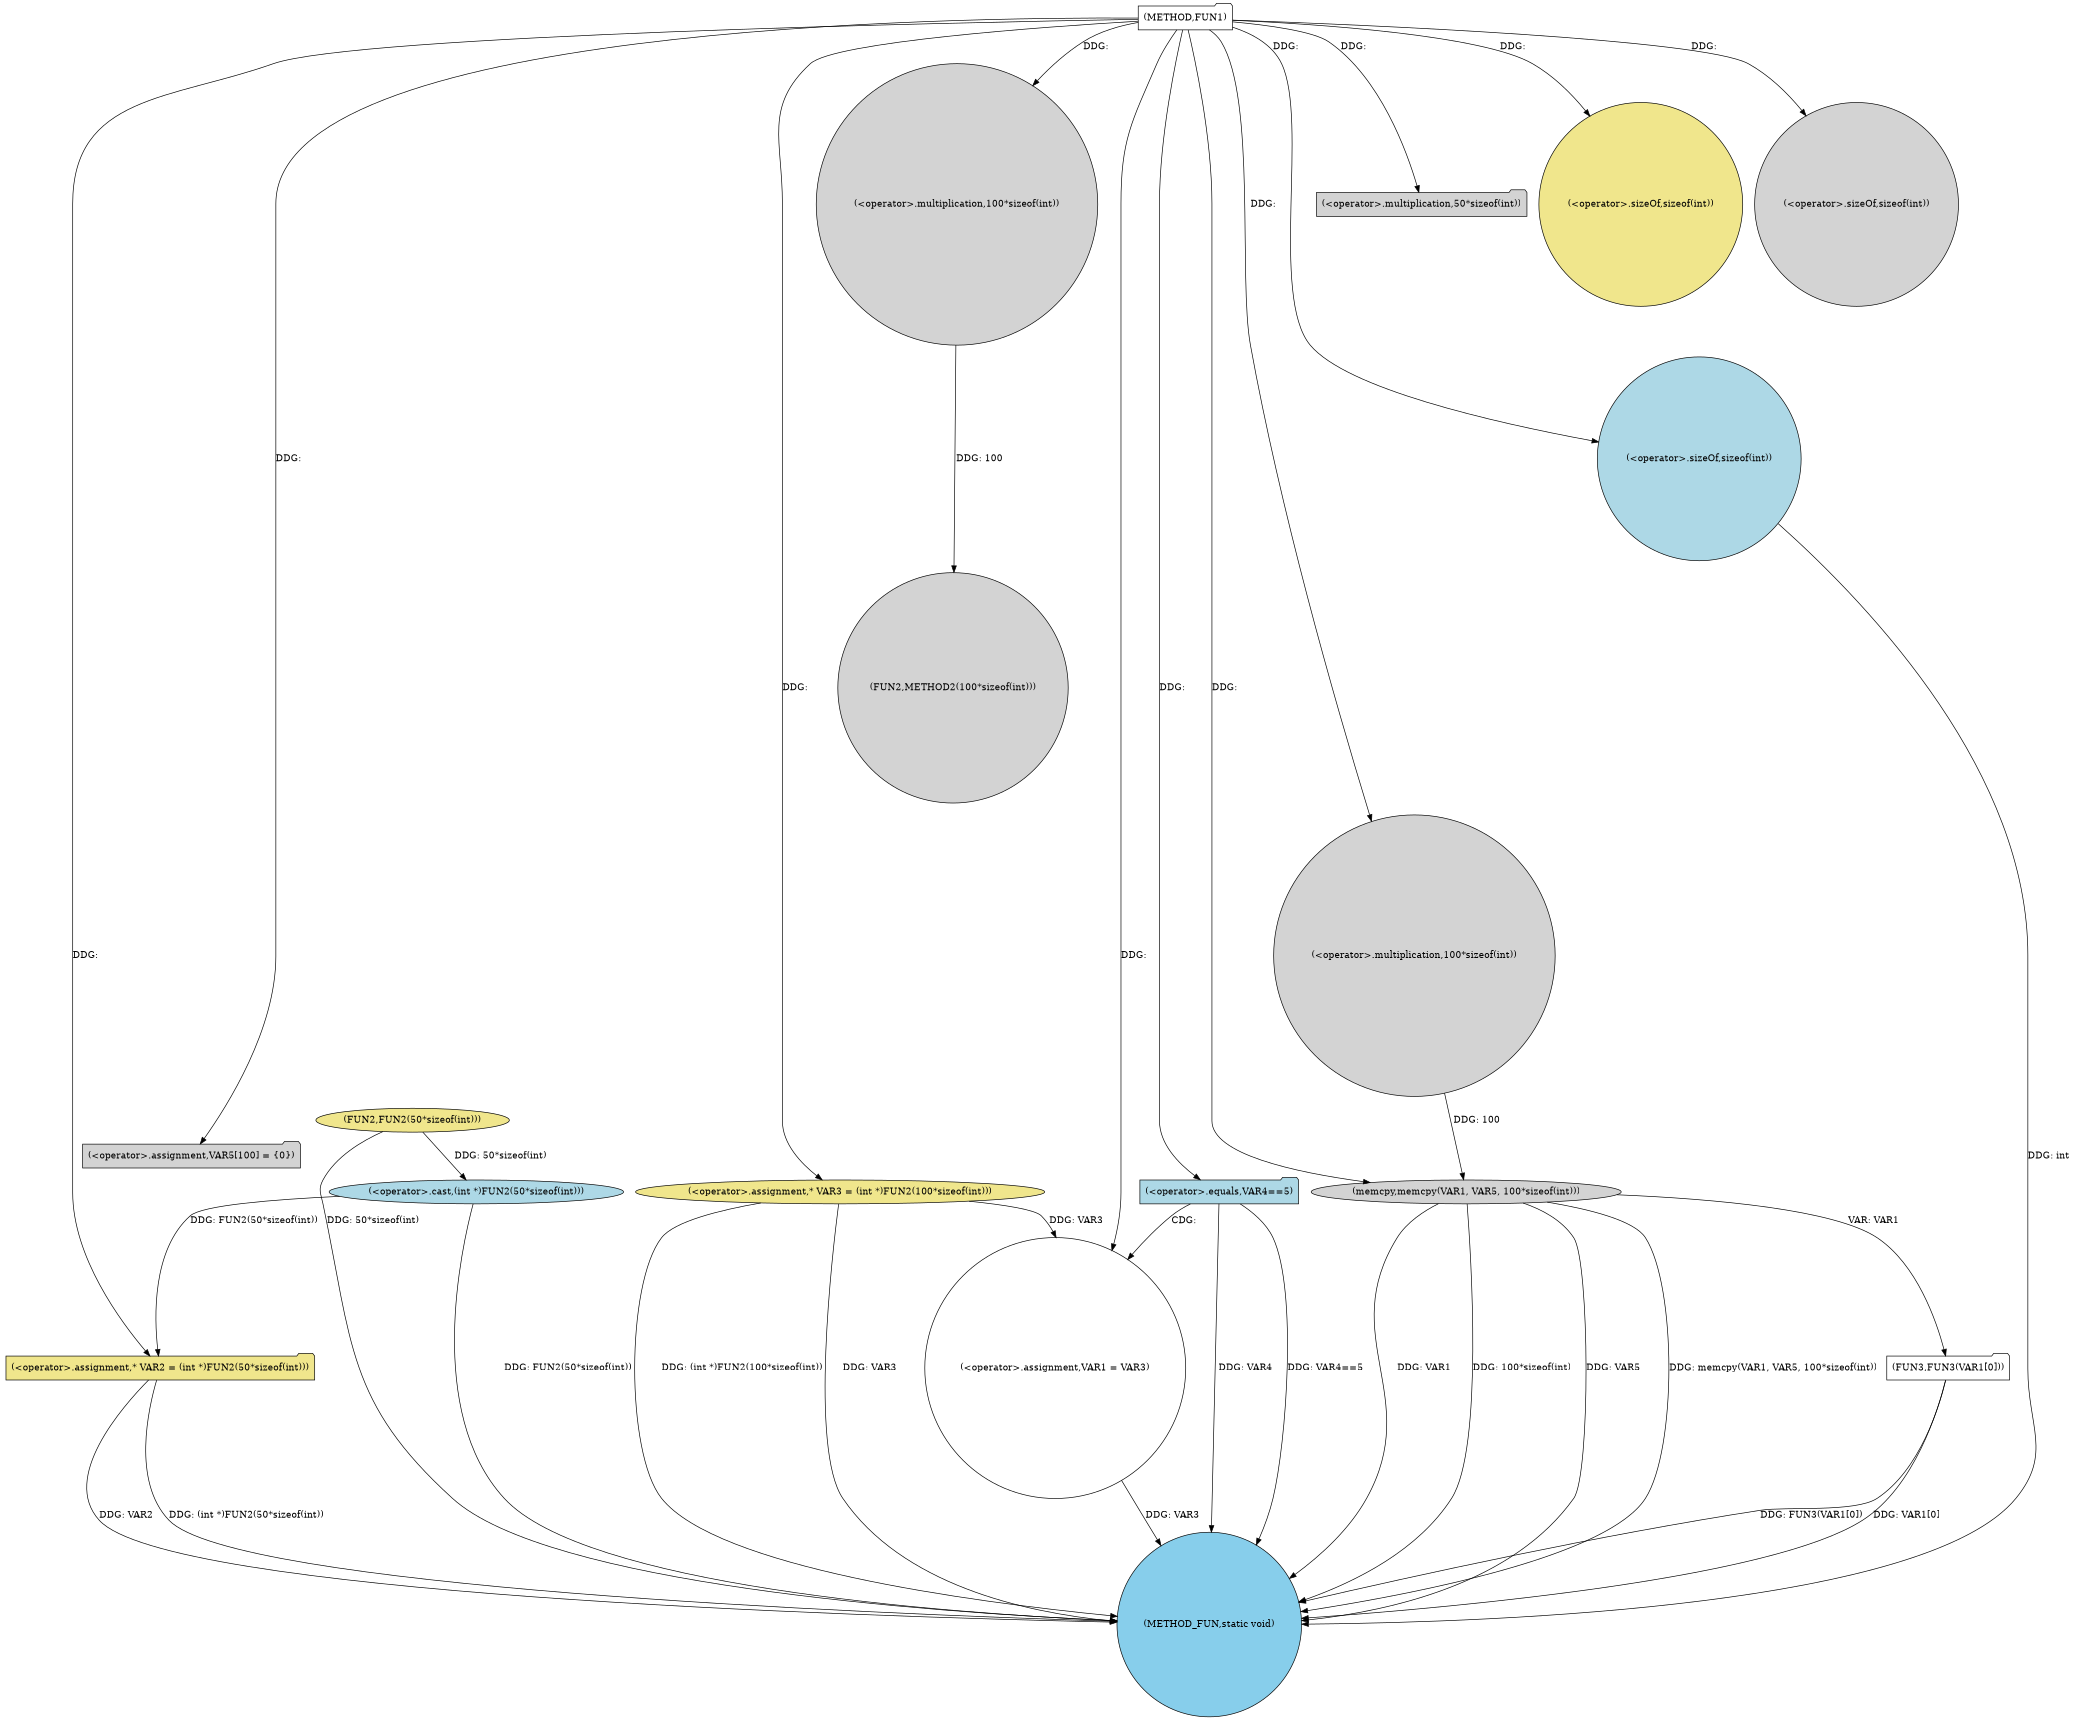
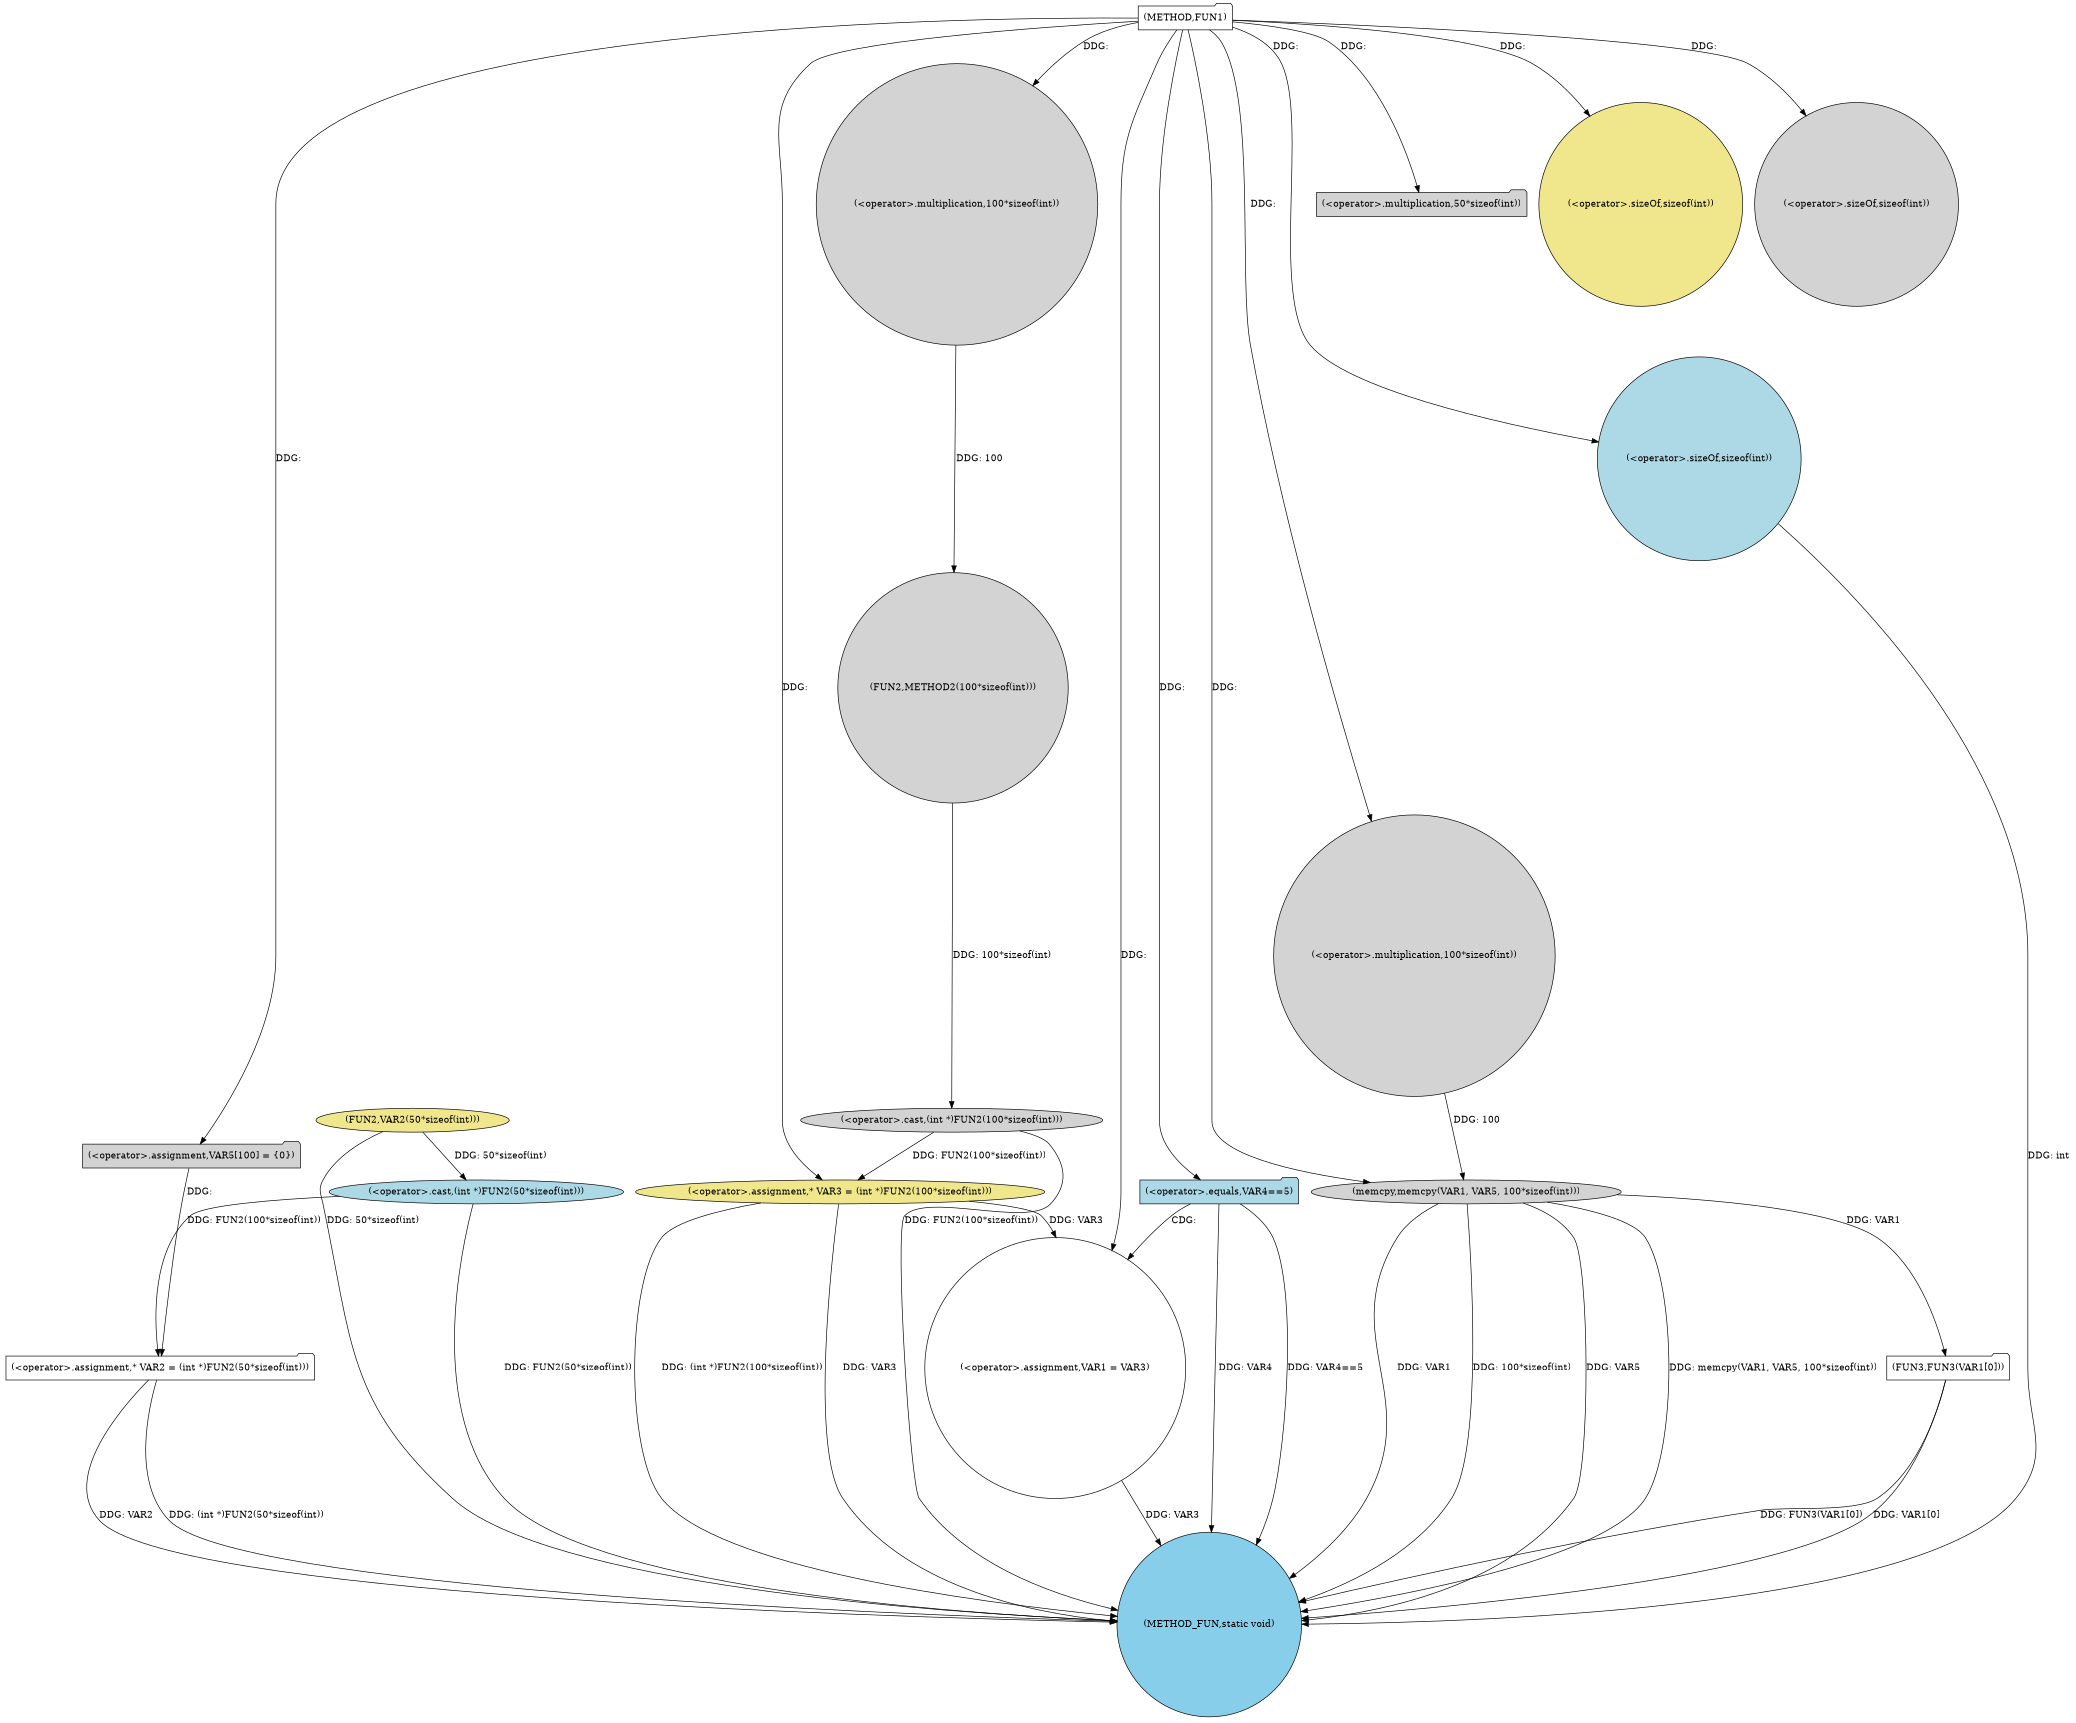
(73, 220) -> (173, 1258)
(413, 1120) -> (413, 1120)
none -> (952, 1120)
(254, 1221) -> (254, 1221)
(1874, 1221) -> (1874, 1221)
(160, 1368) -> (160, 1368)
